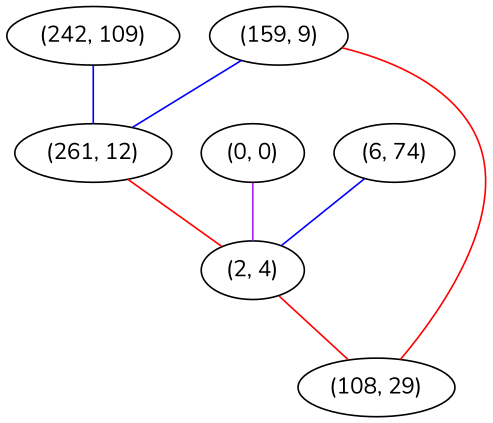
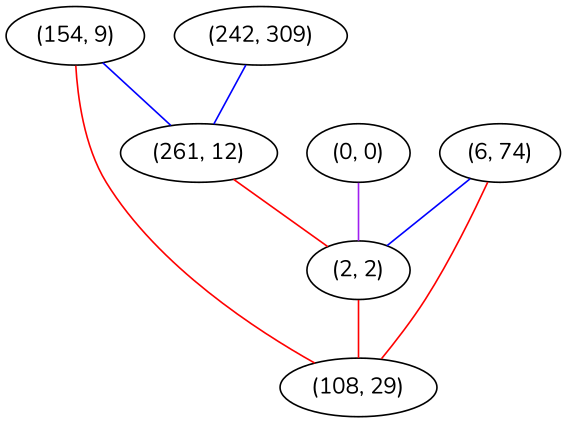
(93, 36) -> (261, 36)
(279, 36) -> (75, 36)
(253, 270) -> (359, 270)
none -> (441, 274)
